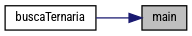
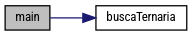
(113, 18) -> (66, 18)
